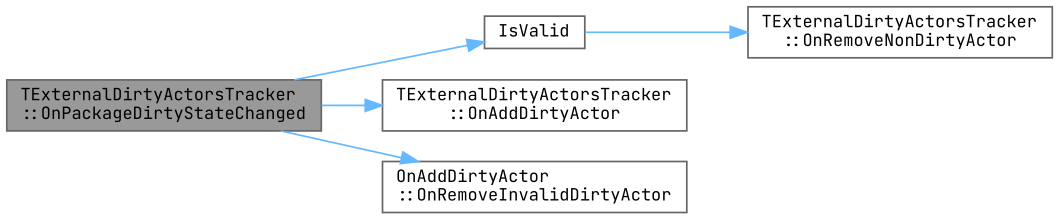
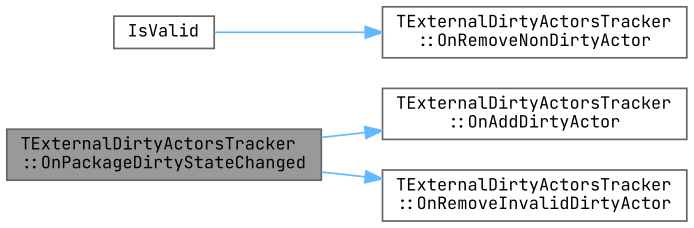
(381, 63) -> none
(535, 187) -> (535, 196)
